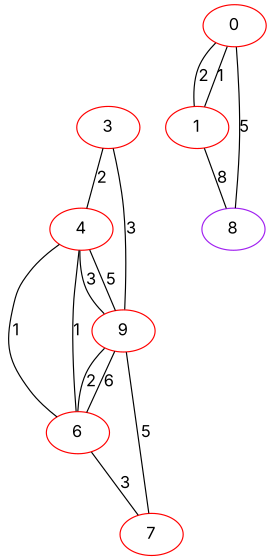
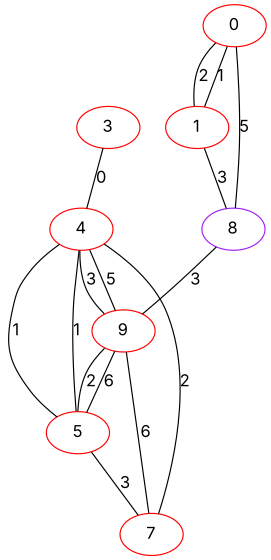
(102, 178) -> (102, 178)
(223, 178) -> (223, 178)
(125, 228) -> (180, 281)
none -> (179, 367)
(78, 433) -> (78, 433)
(146, 433) -> (146, 433)
